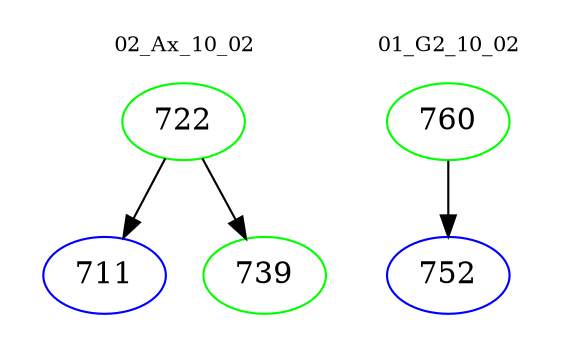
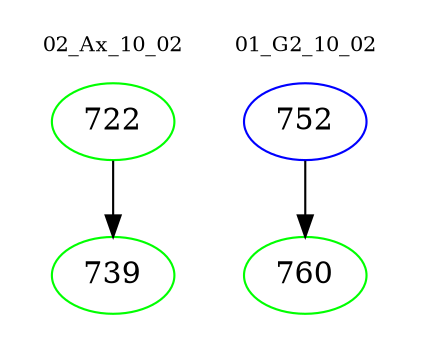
(448, 188) -> (305, 188)
(105, 275) -> none
